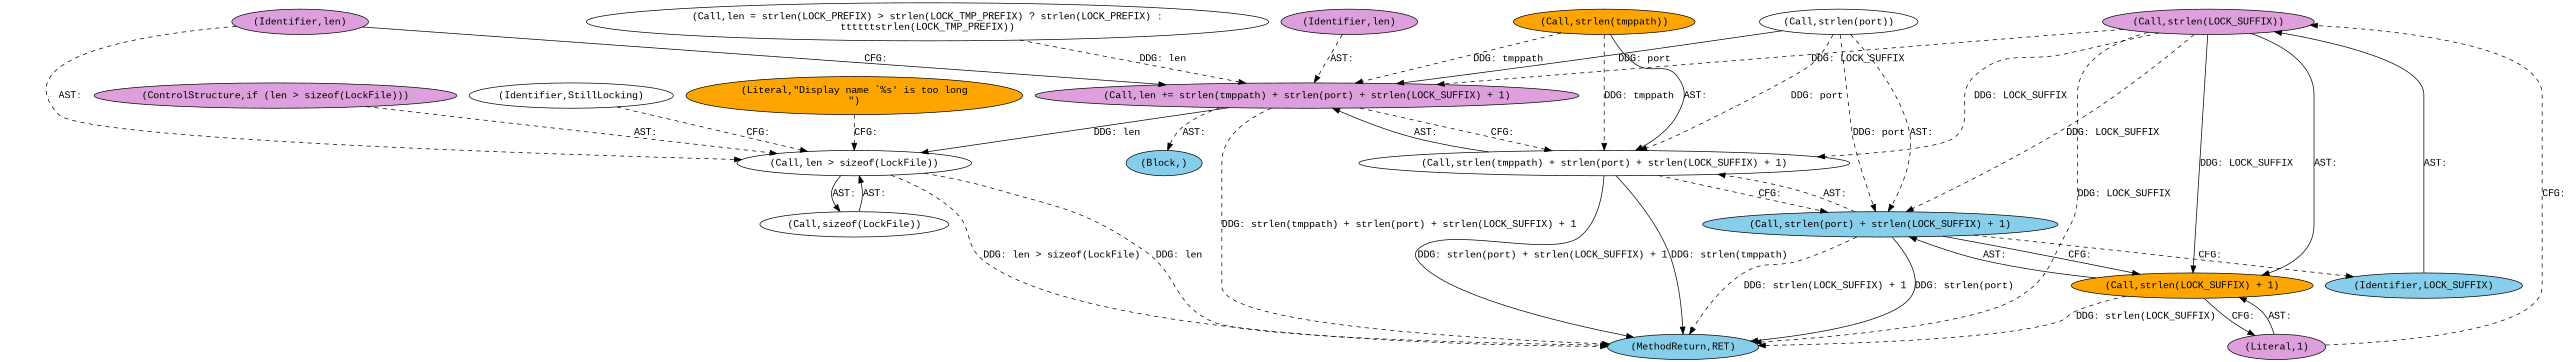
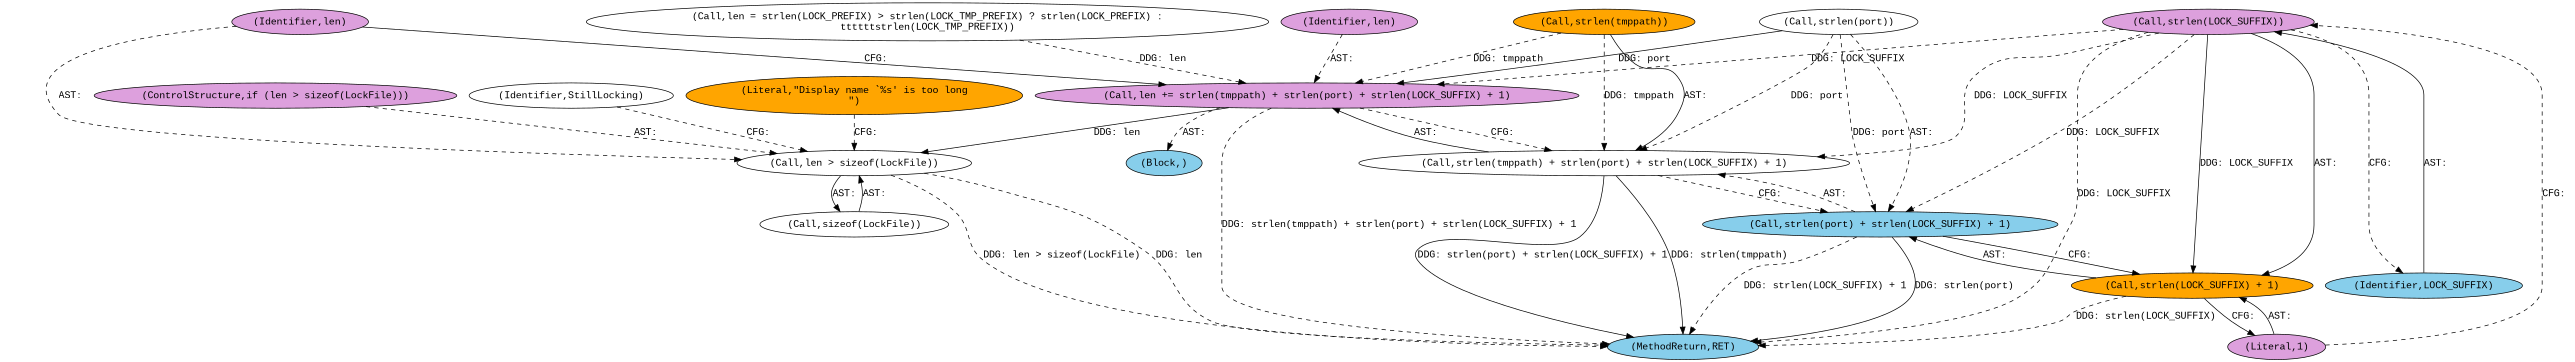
(2160, 255) -> (2369, 132)
